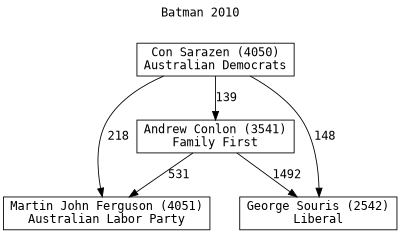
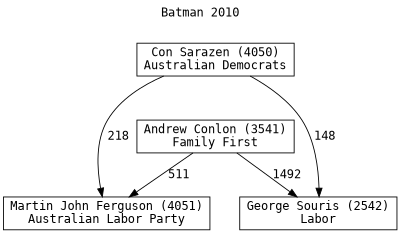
(216, 94) -> none
(179, 175) -> (179, 175)
(318, 213) -> (318, 213)
